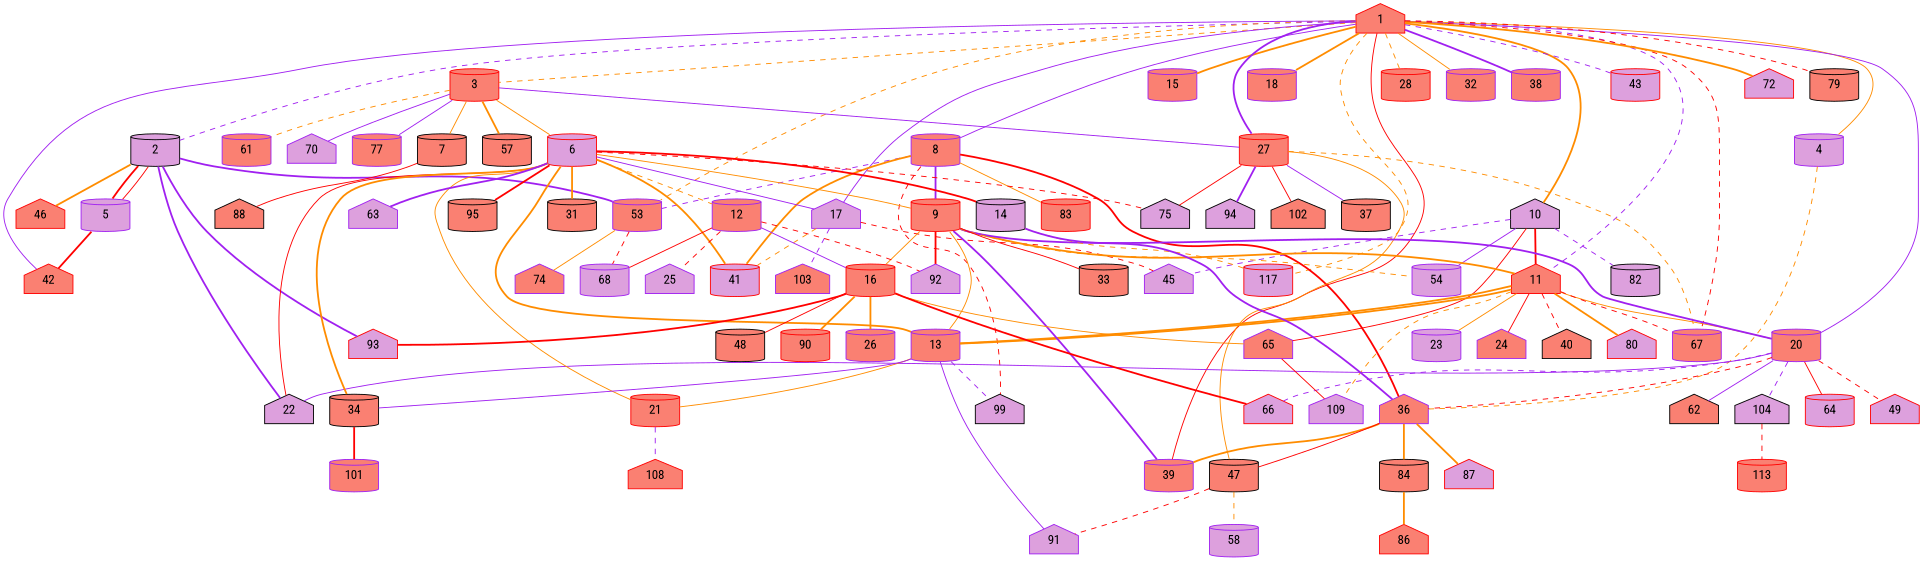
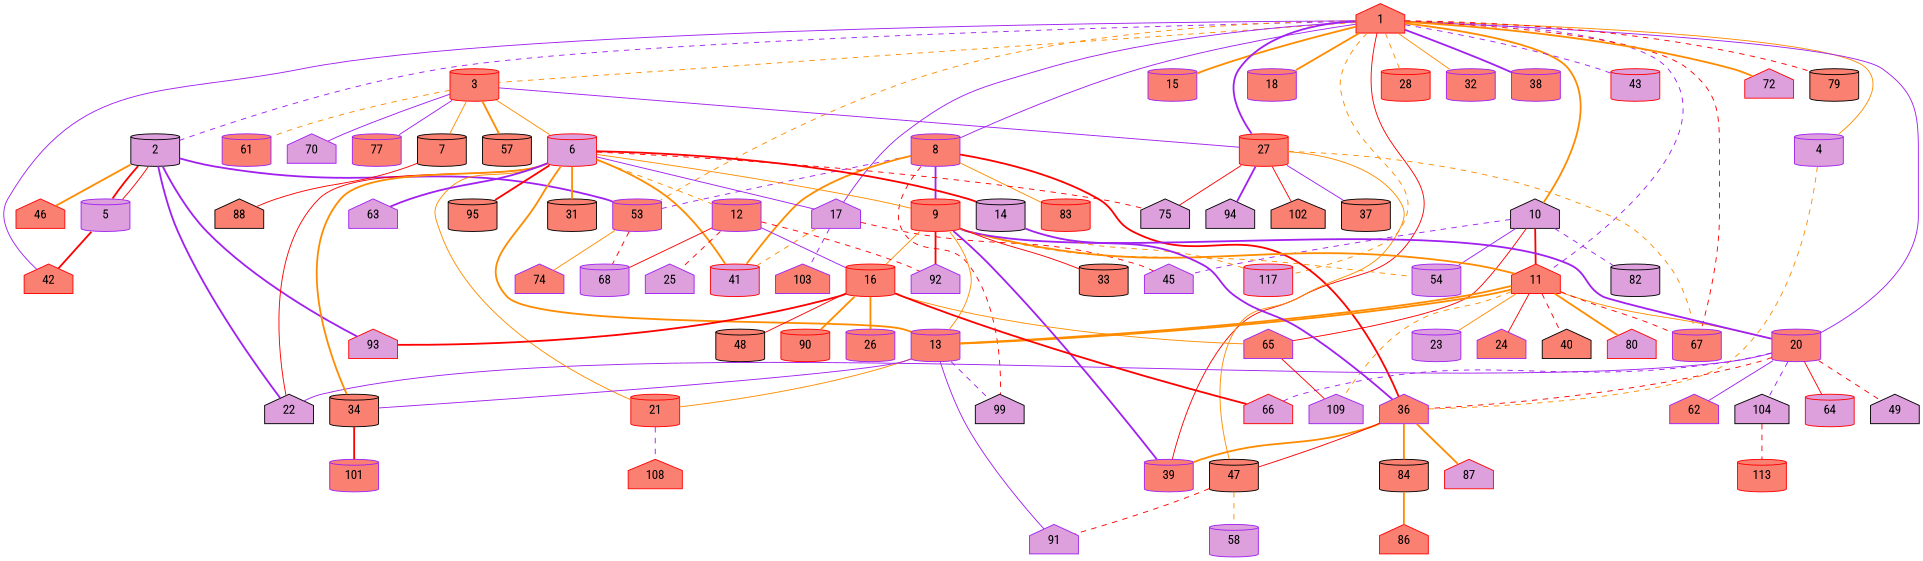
(1694, 410) -> (1694, 410)
(1895, 410) -> (1895, 410)
